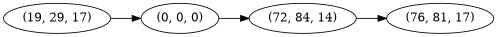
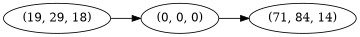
(57, 18) -> (57, 18)
(303, 18) -> (303, 18)
(440, 18) -> none
